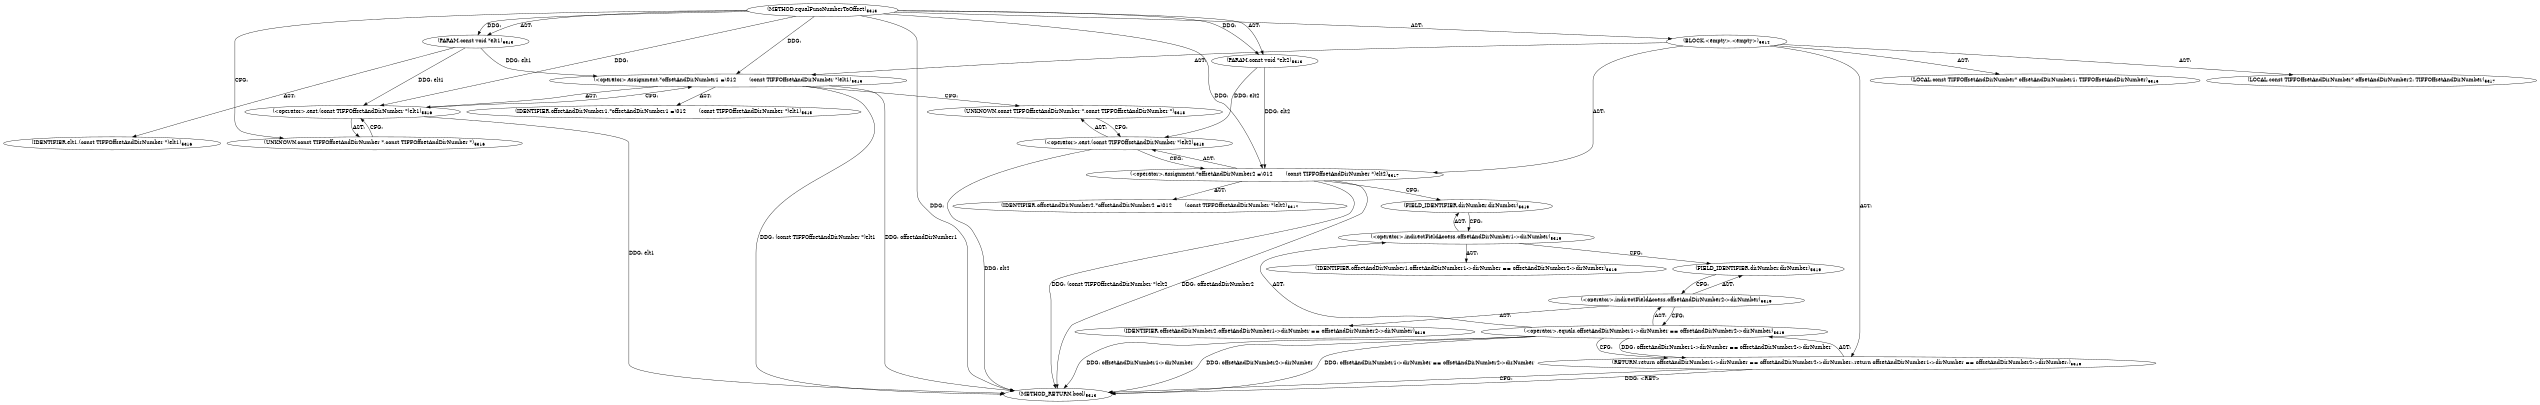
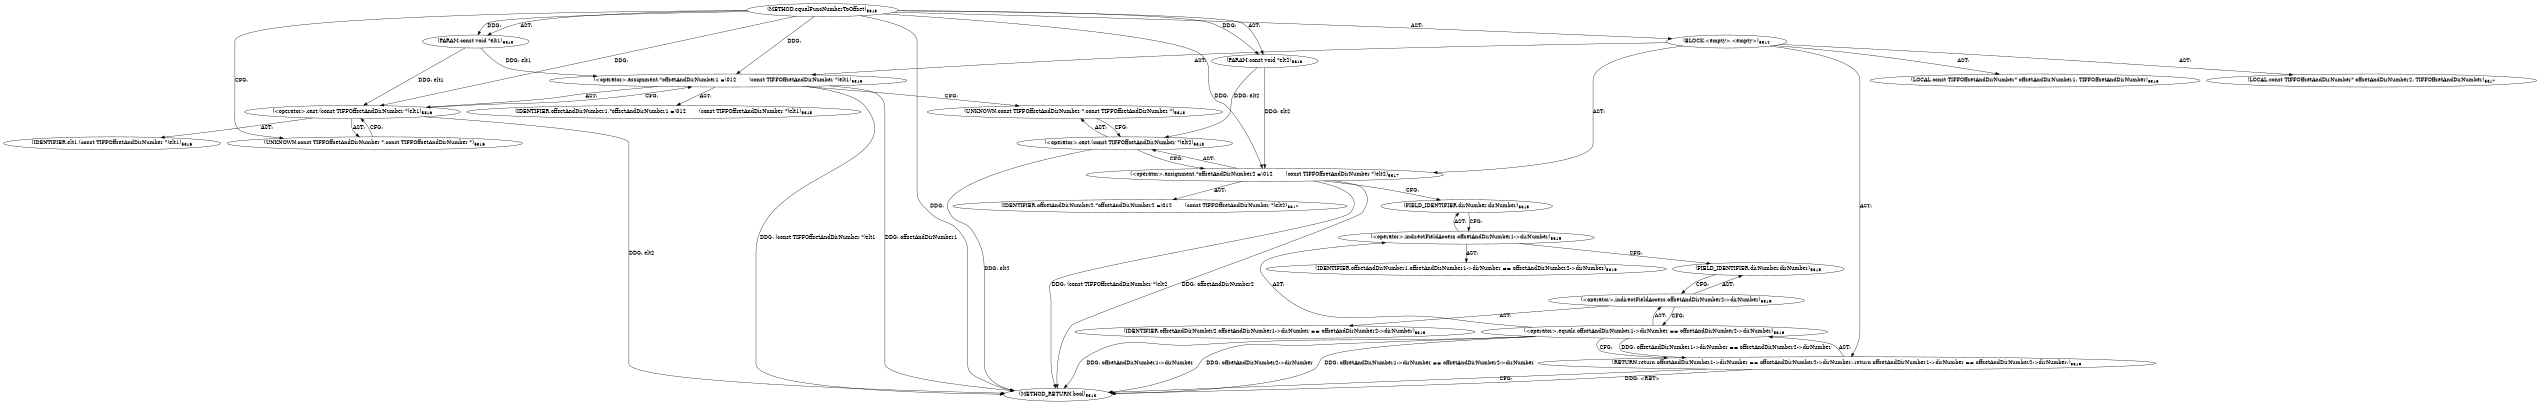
(295, 91) -> (242, 128)
(642, 253) -> (642, 253)
